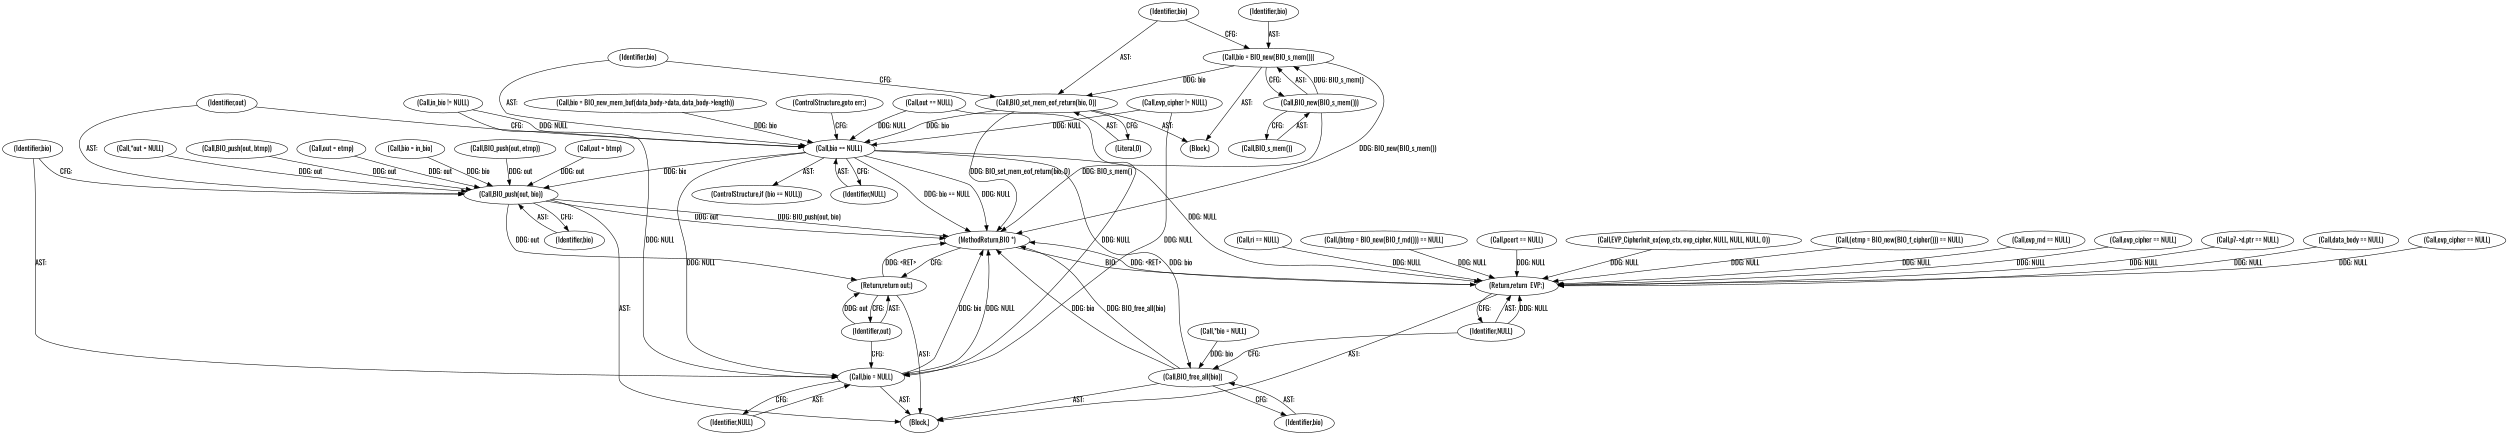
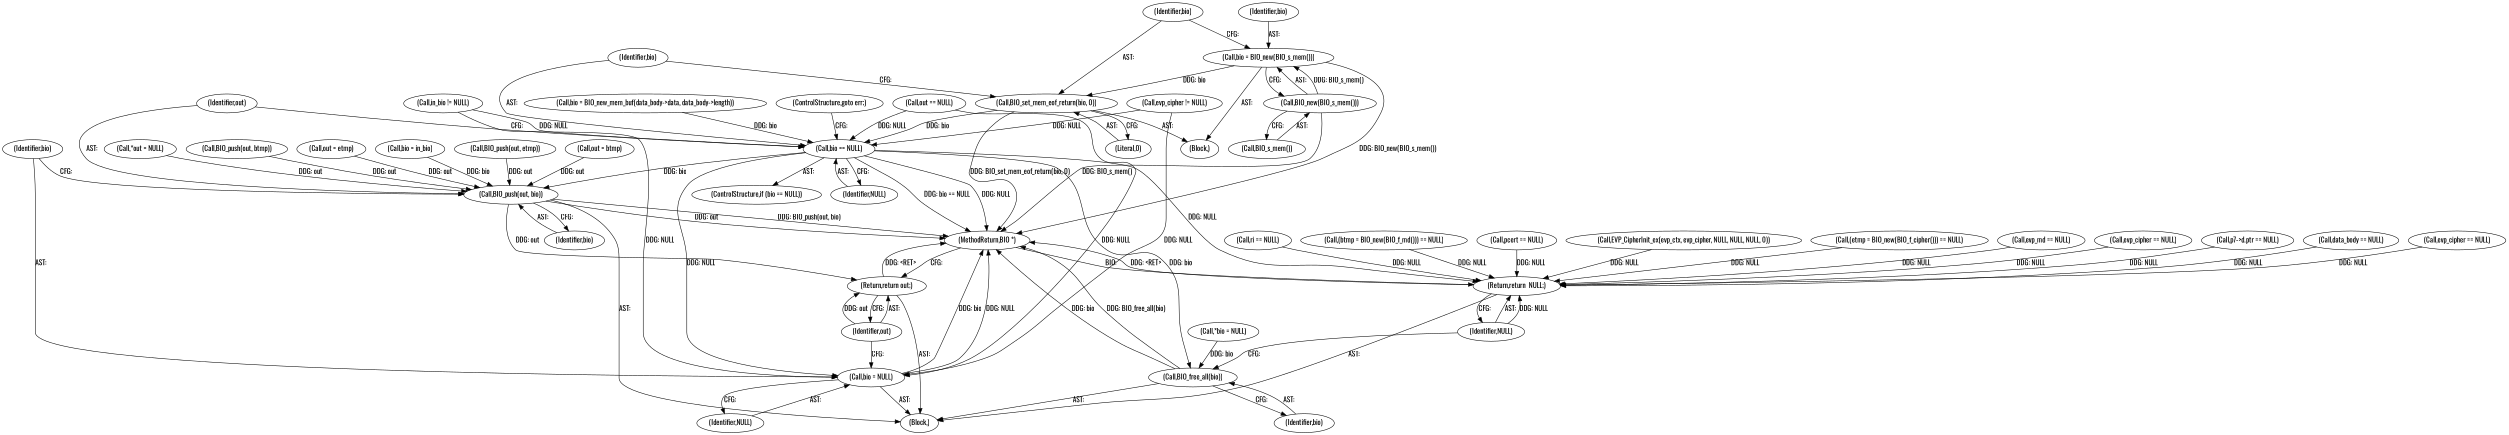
(1517, 286) -> (1517, 286)
